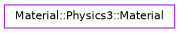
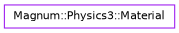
(90, 16) -> (90, 16)
